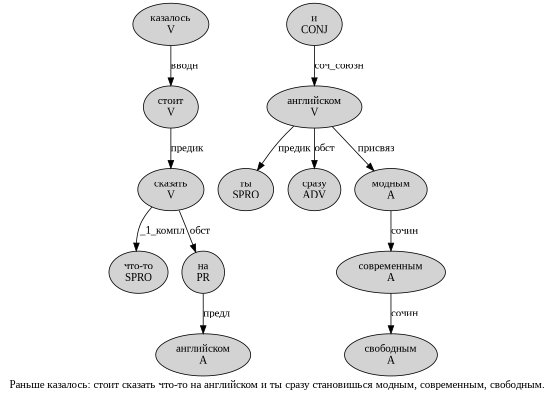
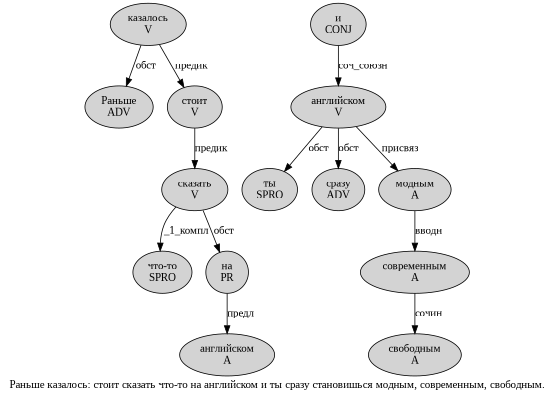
(185, 66) -> (192, 66)
none -> (119, 107)
(295, 148) -> (319, 148)
(405, 231) -> (429, 231)
